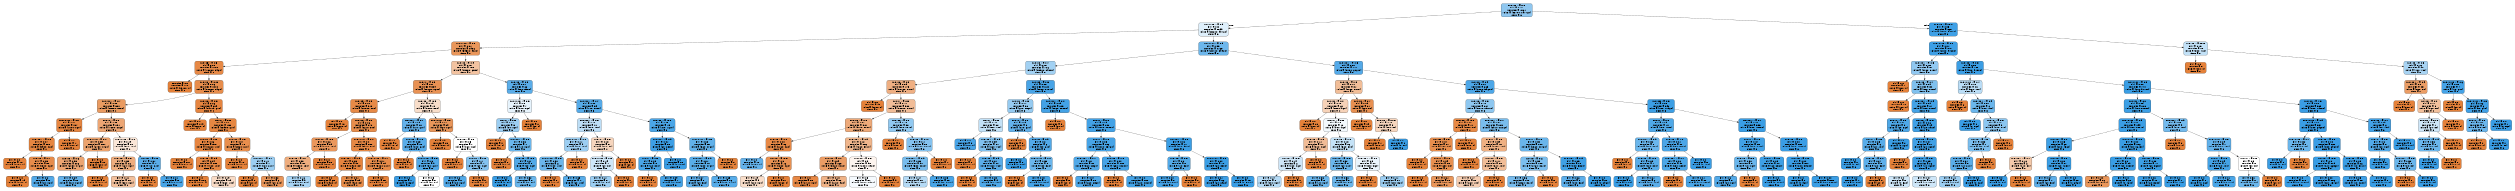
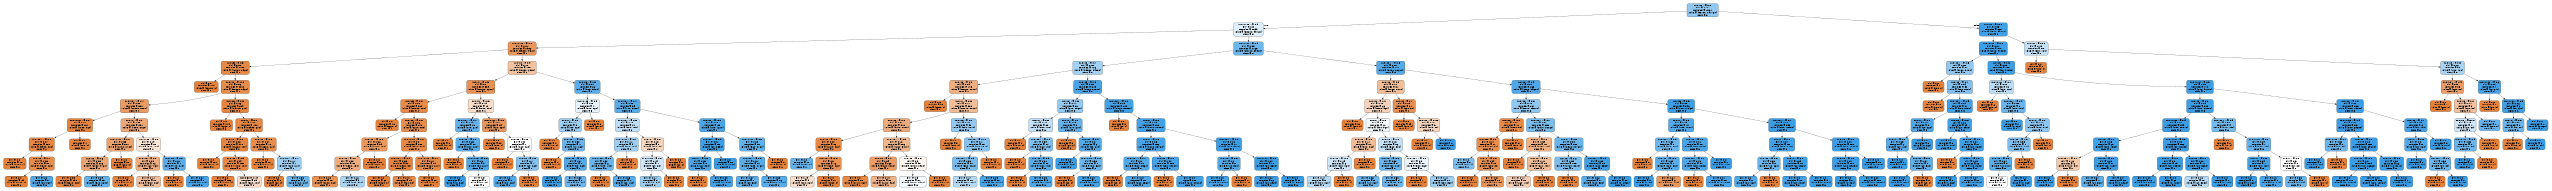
(180, 87) -> (206, 87)
(1898, 106) -> (1933, 106)
(195, 125) -> (221, 125)
(2453, 125) -> (2489, 125)
(965, 144) -> (1015, 144)
none -> (1946, 144)
(1417, 164) -> (1464, 164)
none -> (1873, 164)
none -> (69, 182)
(224, 182) -> (249, 182)
(272, 182) -> (298, 182)
none -> (325, 182)
(1140, 182) -> (1190, 182)
(1168, 182) -> (1218, 182)
(1521, 182) -> none
(1648, 182) -> (1669, 182)
none -> (1795, 182)
(1899, 182) -> (1946, 182)
(1924, 182) -> (1972, 182)
(1950, 182) -> (1997, 182)
(2097, 182) -> (2144, 182)
(2123, 182) -> (2171, 182)
(2150, 182) -> (2197, 182)
(2355, 182) -> none
